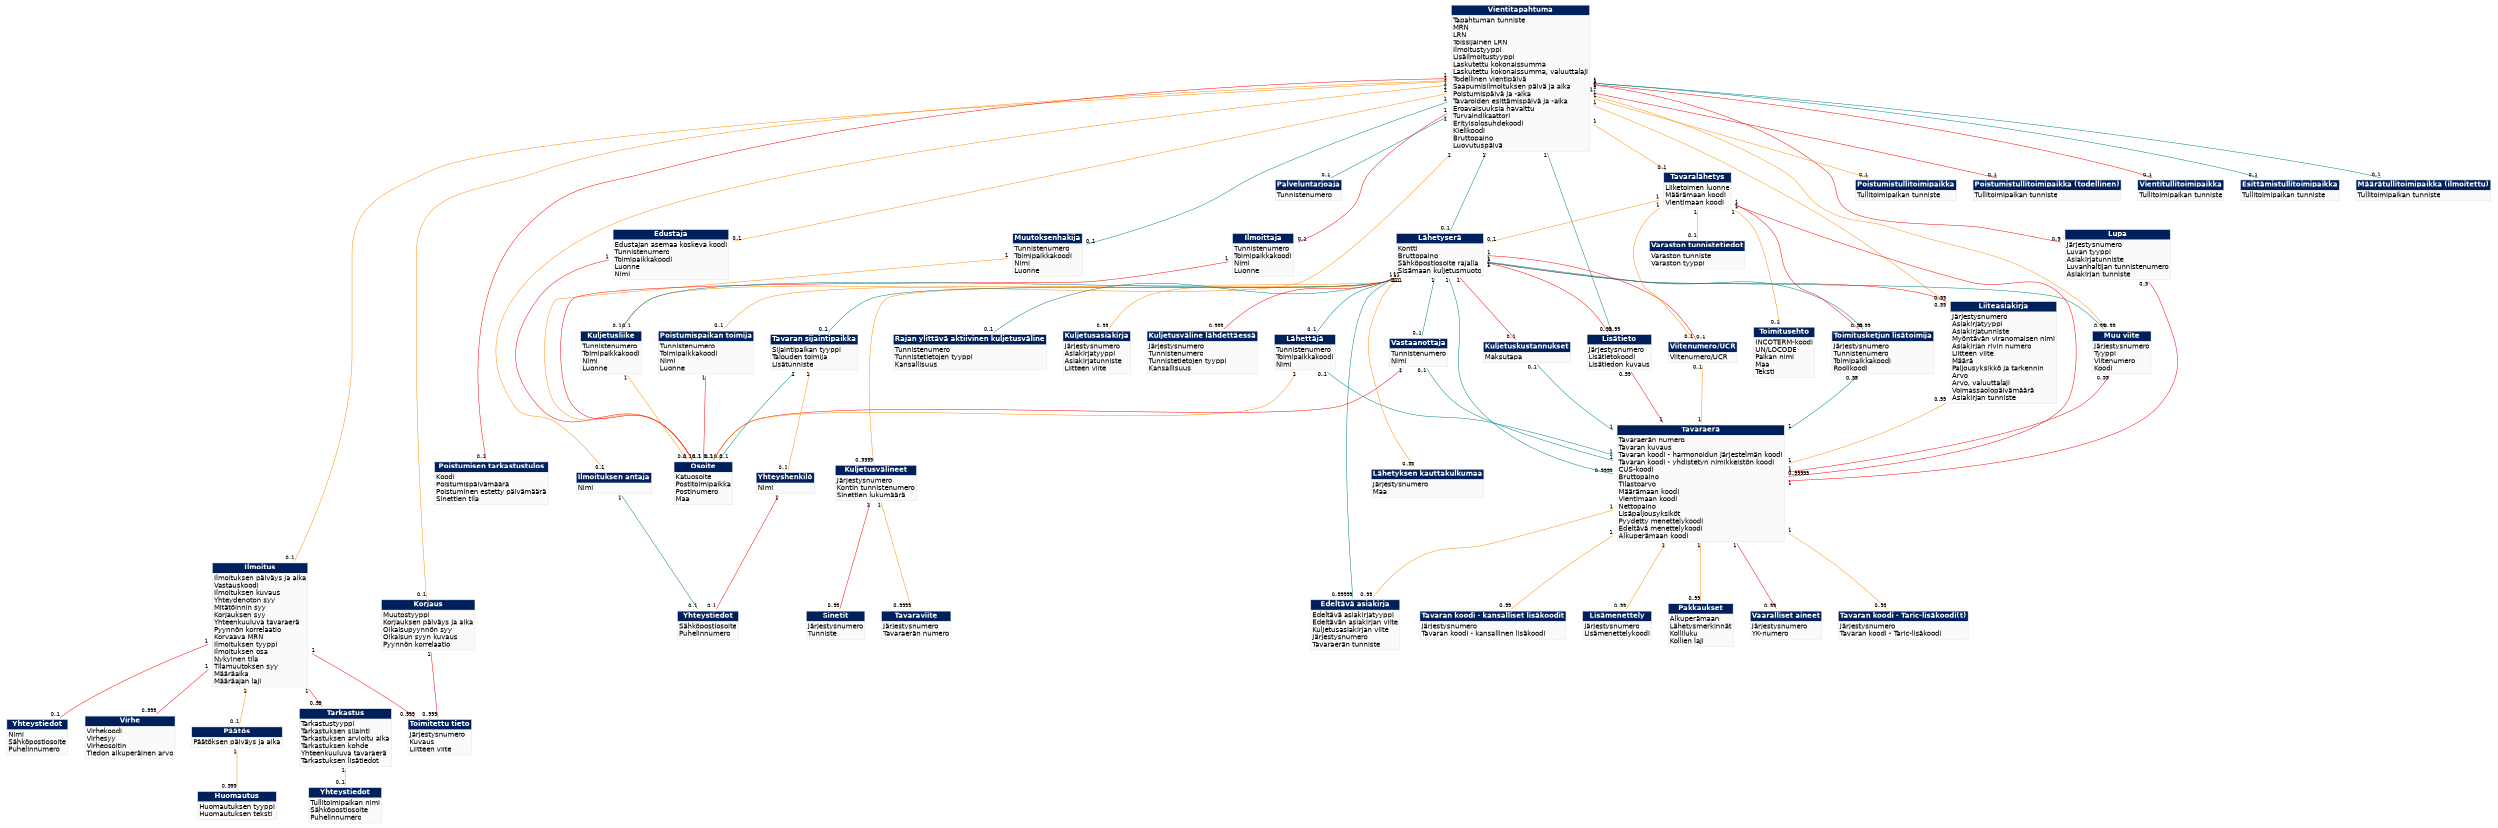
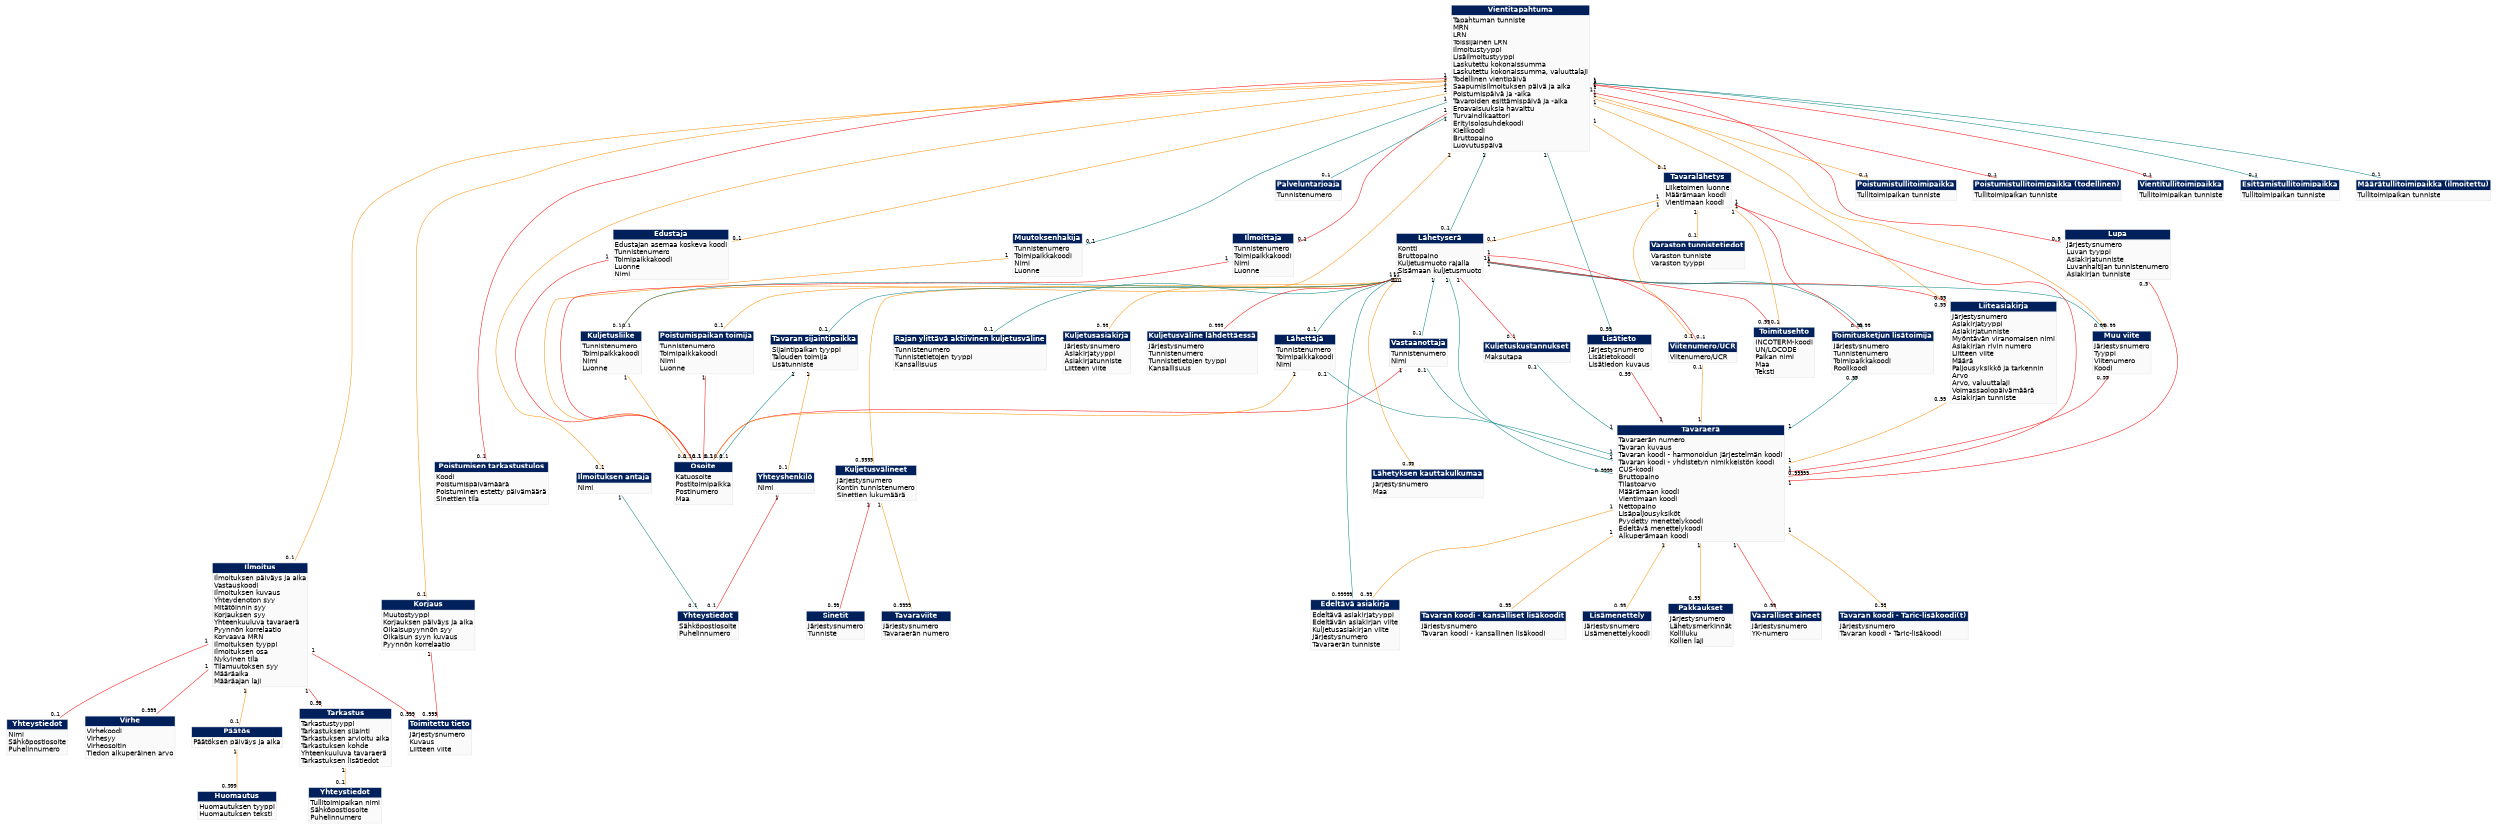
(1438, 264) -> (1434, 264)
(1555, 286) -> (1671, 287)
(1695, 619) -> (1697, 619)
